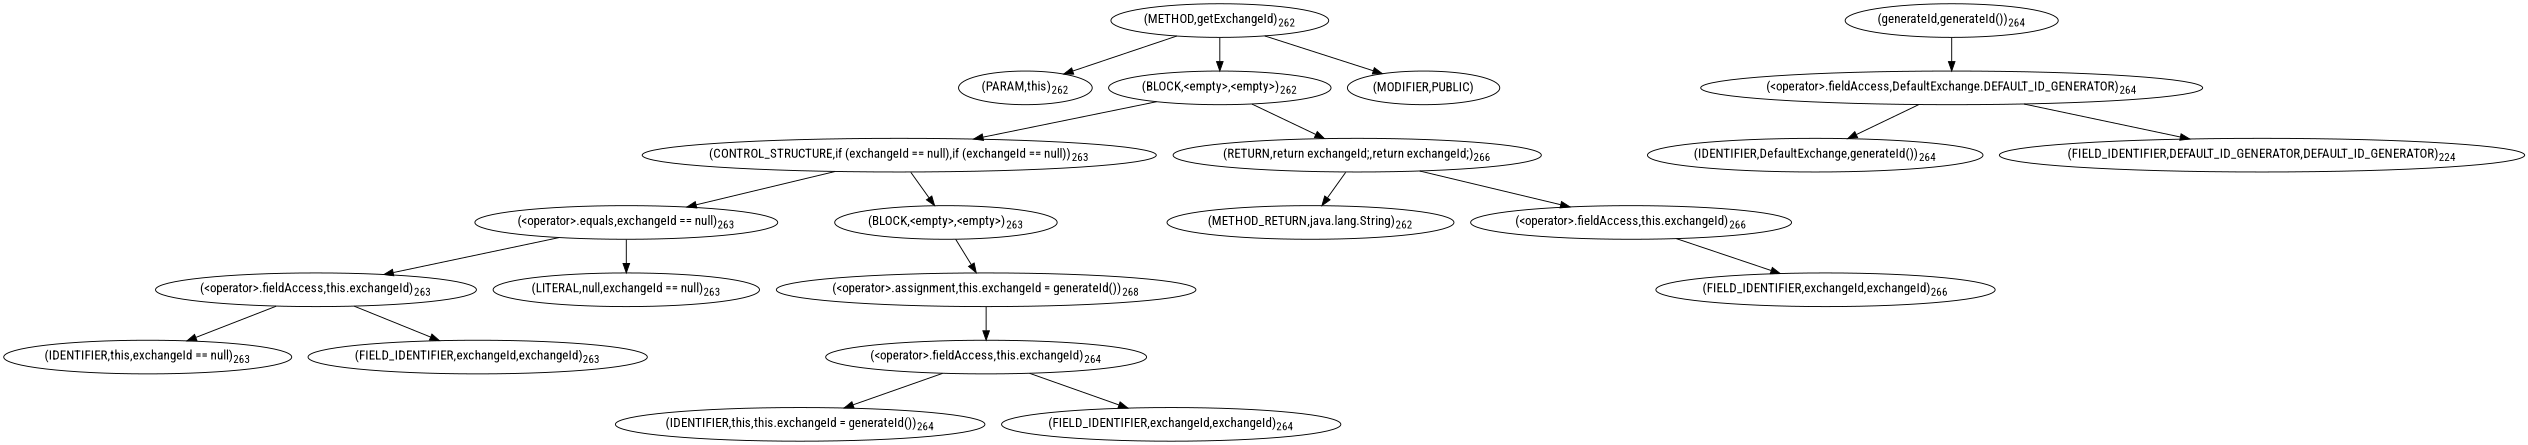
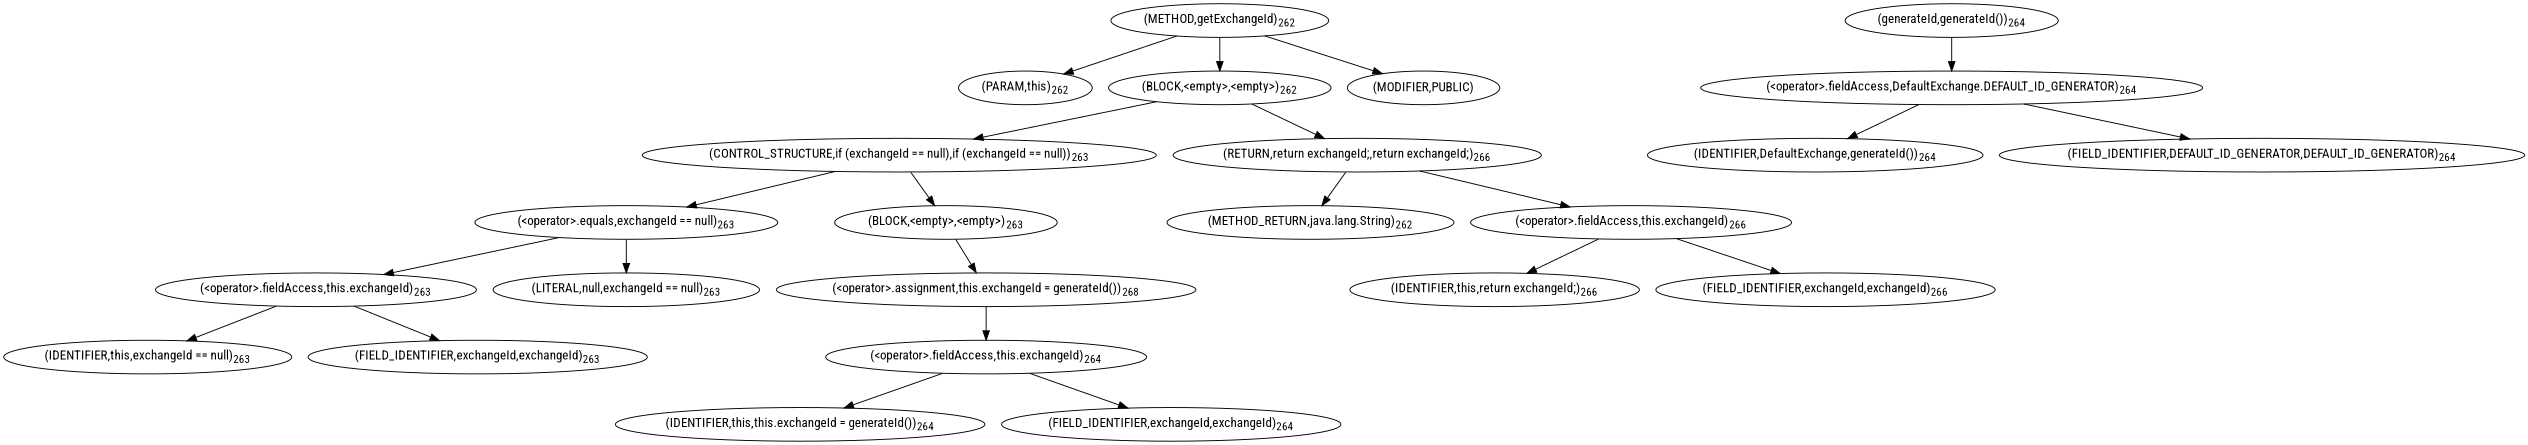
(2448, 154) -> (2448, 154)
none -> (1495, 290)
